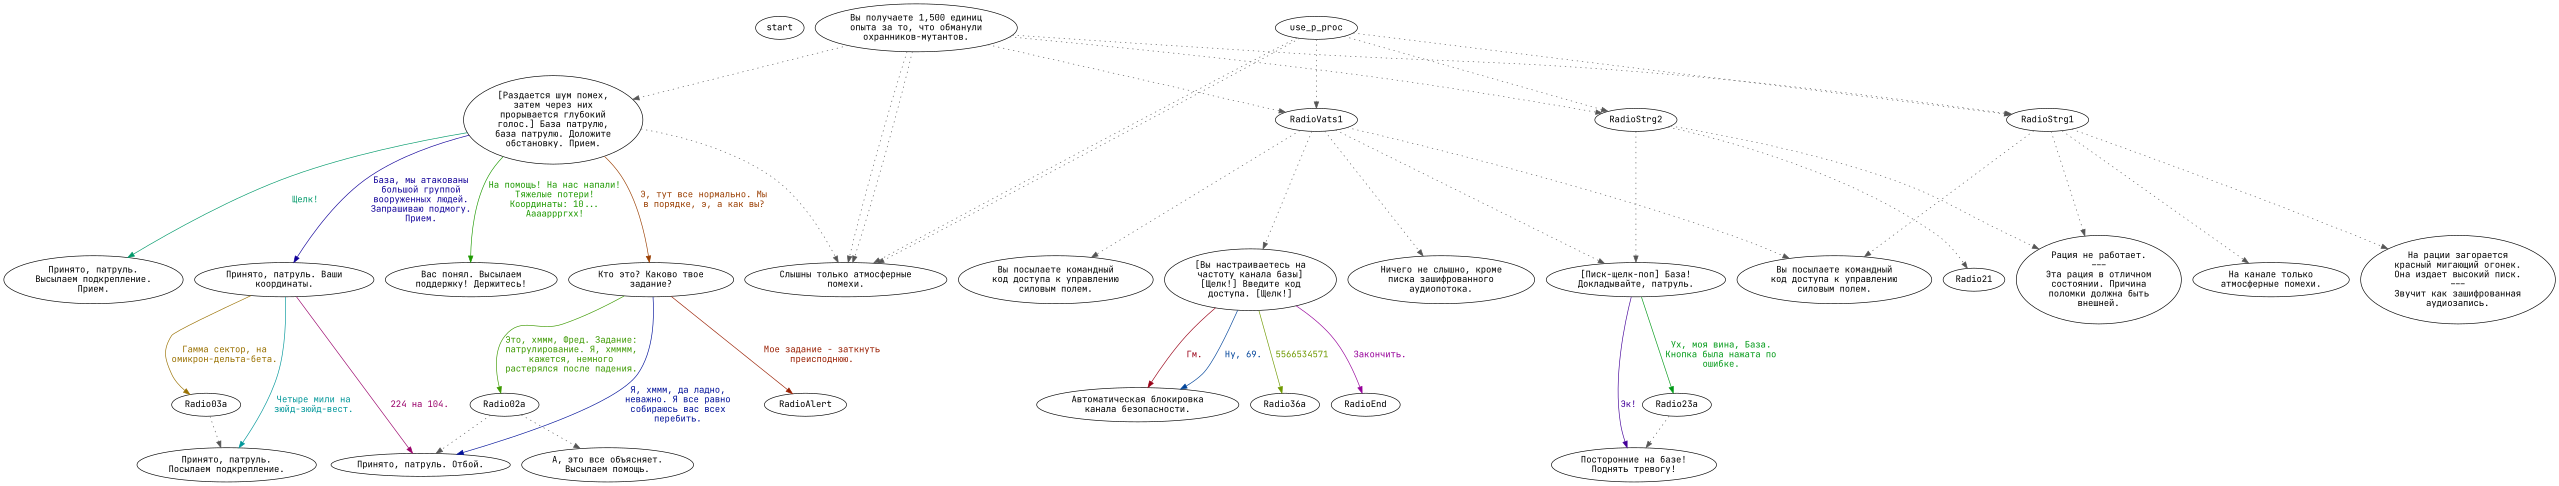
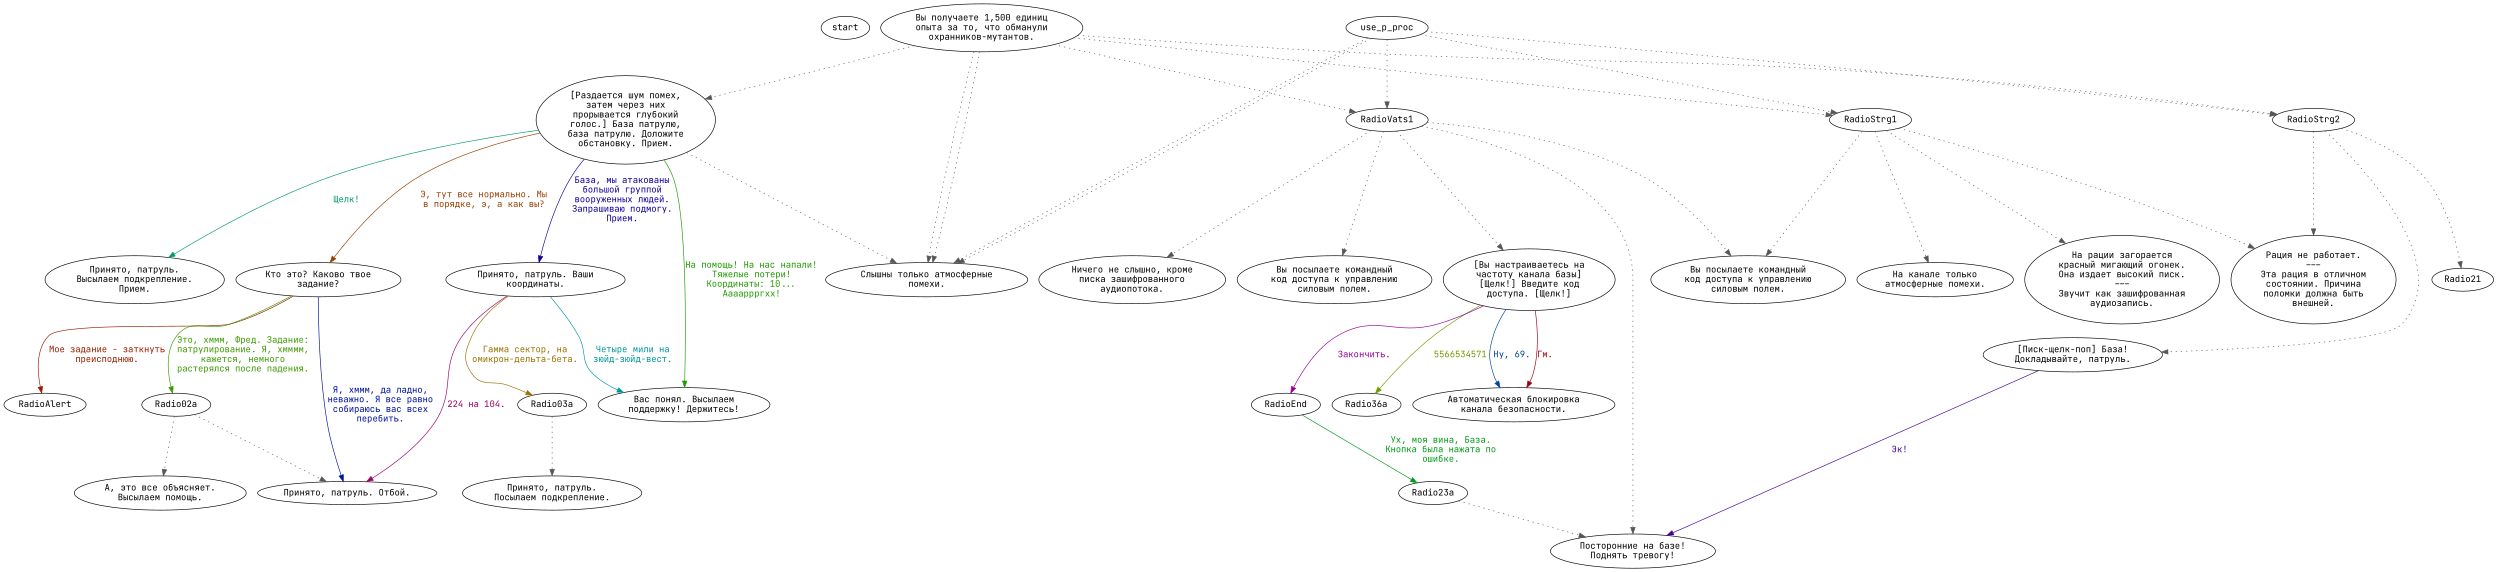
(1467, 195) -> (1630, 263)
(1656, 342) -> (1357, 447)
(278, 374) -> (583, 346)
